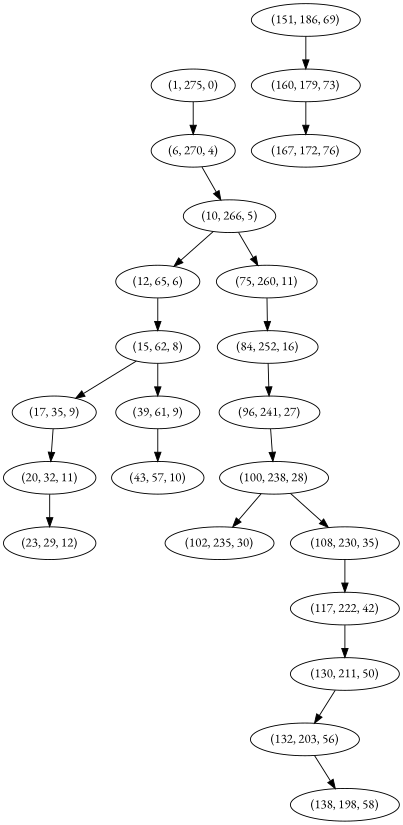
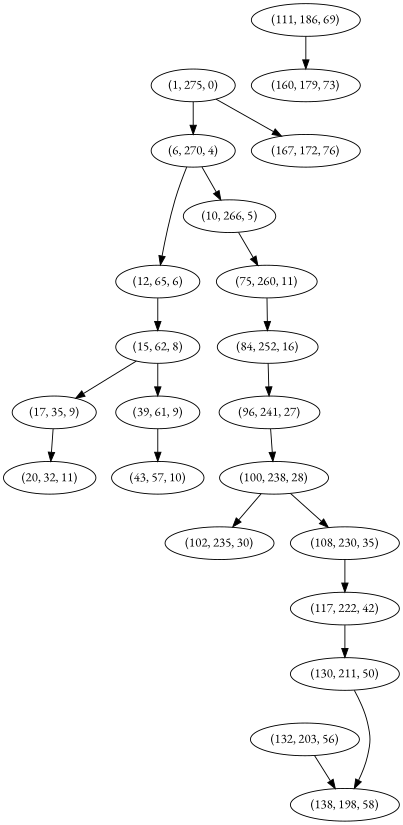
(306, 20) -> (306, 20)
(306, 114) -> (245, 115)
(197, 246) -> (172, 211)
(50, 543) -> none
(327, 703) -> (370, 735)
